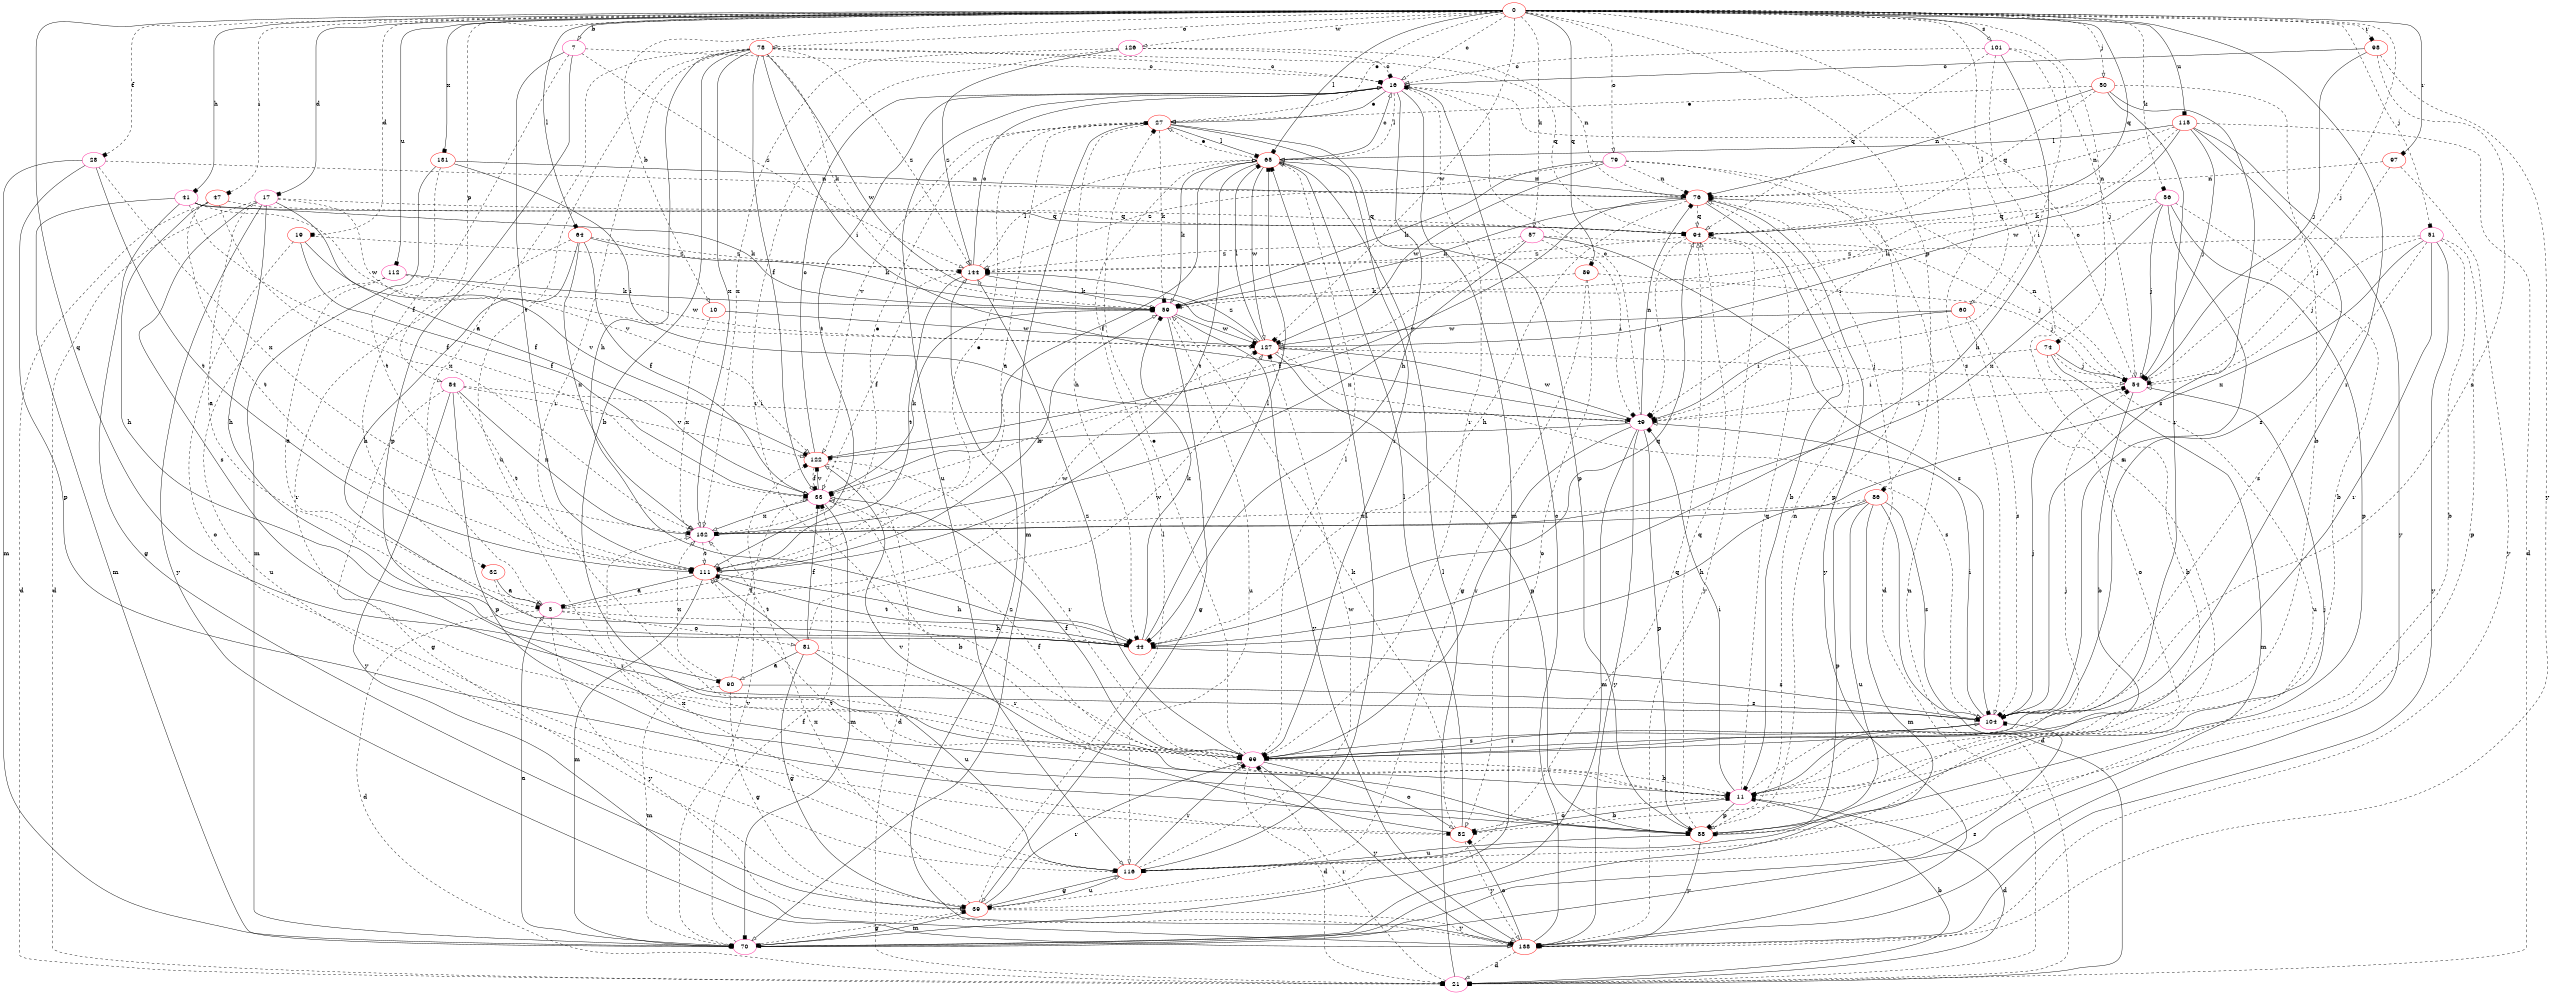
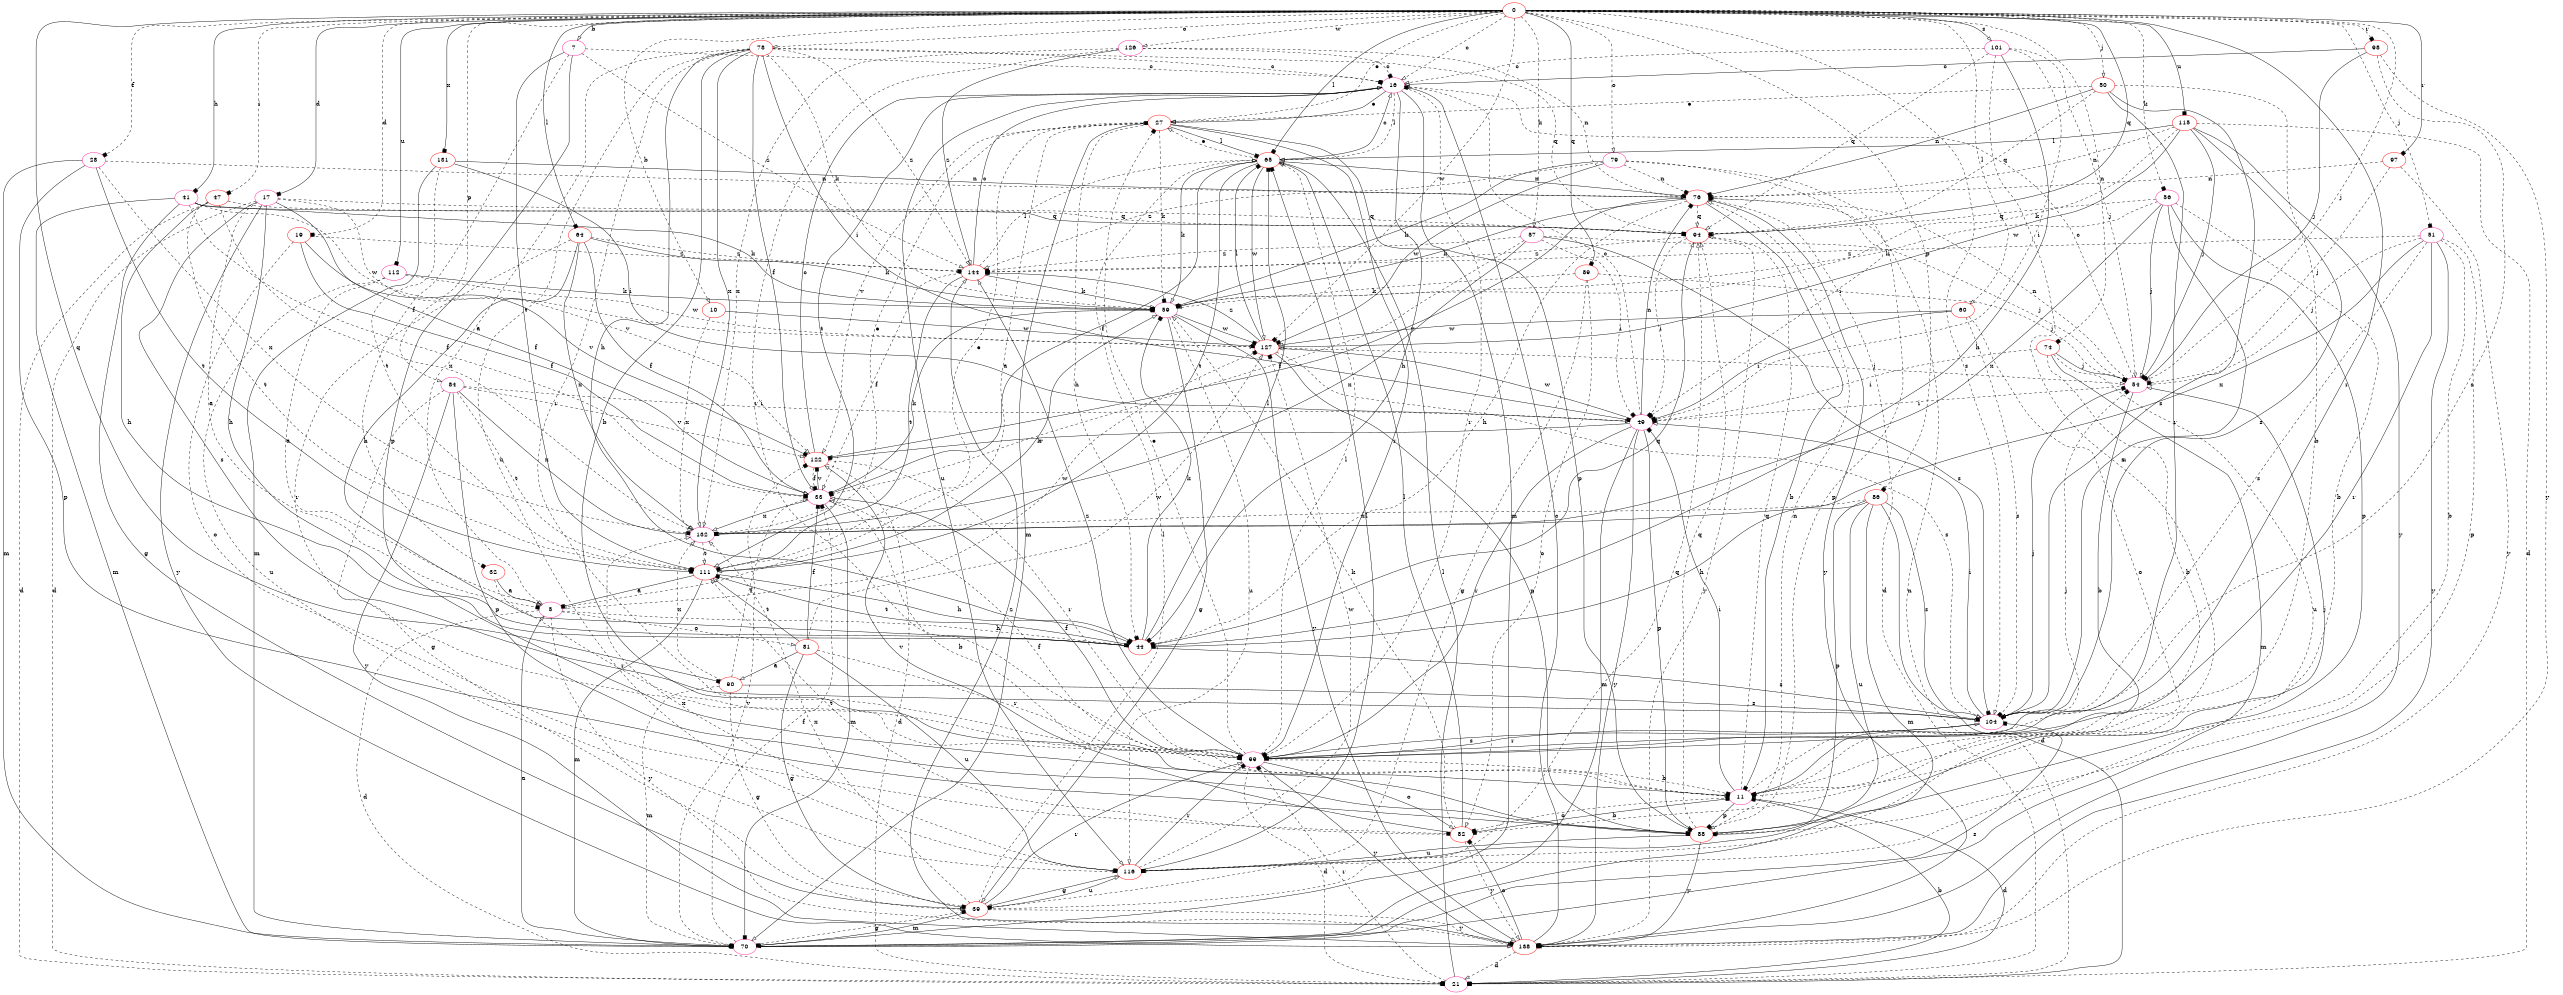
(977, 285) -> none
